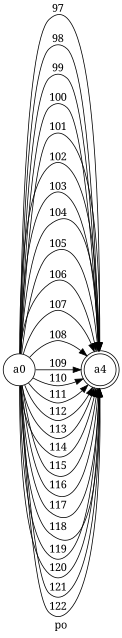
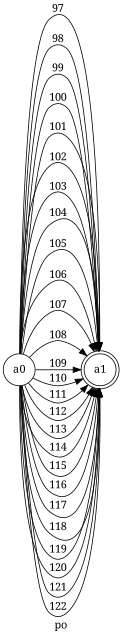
(100, 370) -> (100, 370)
